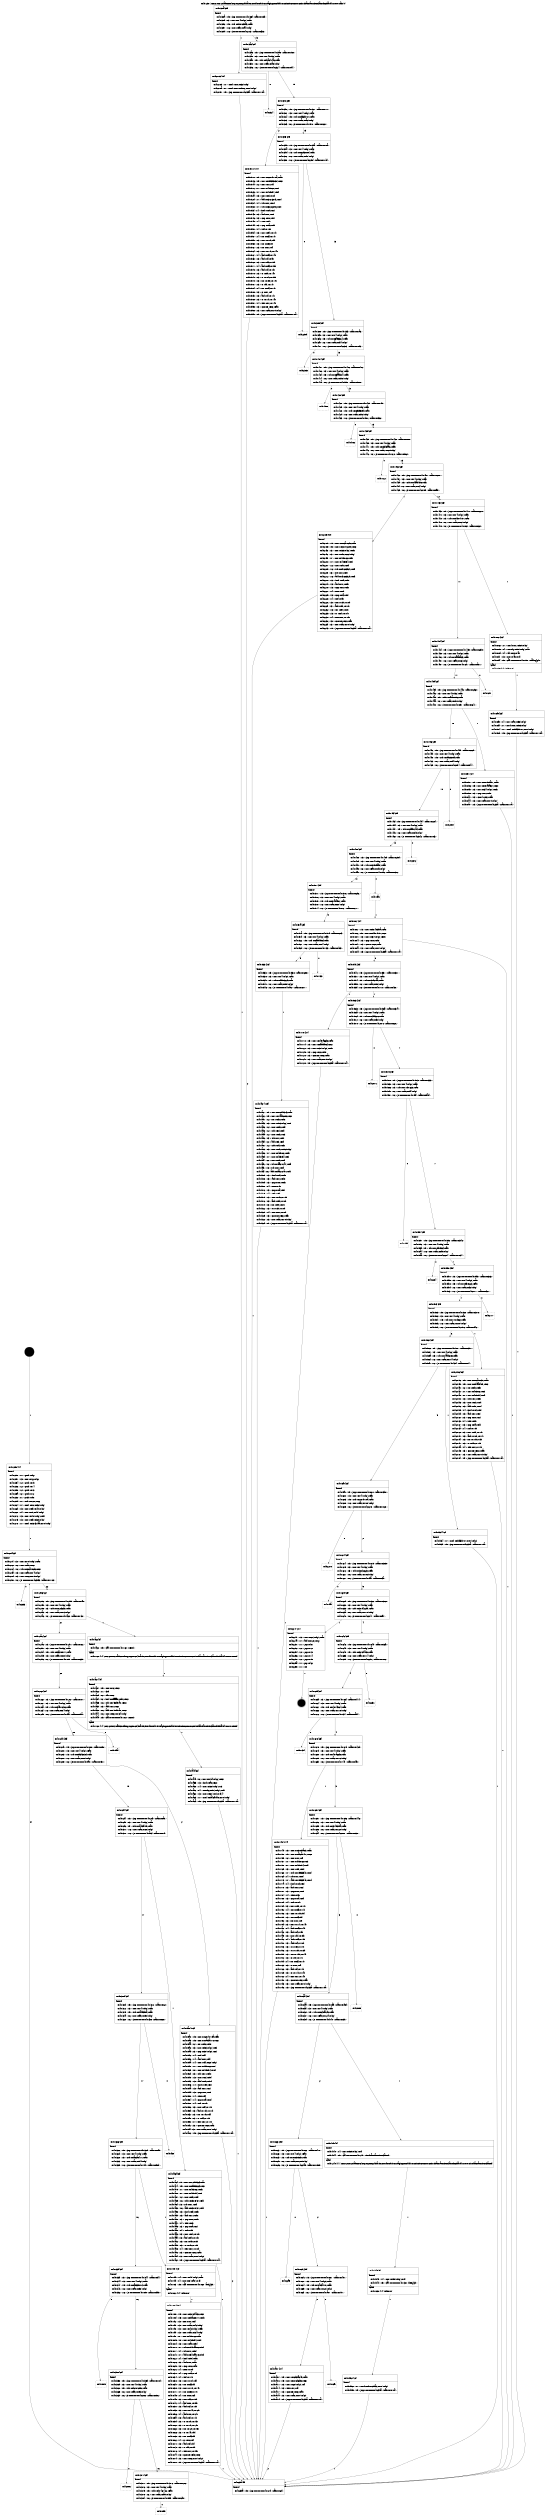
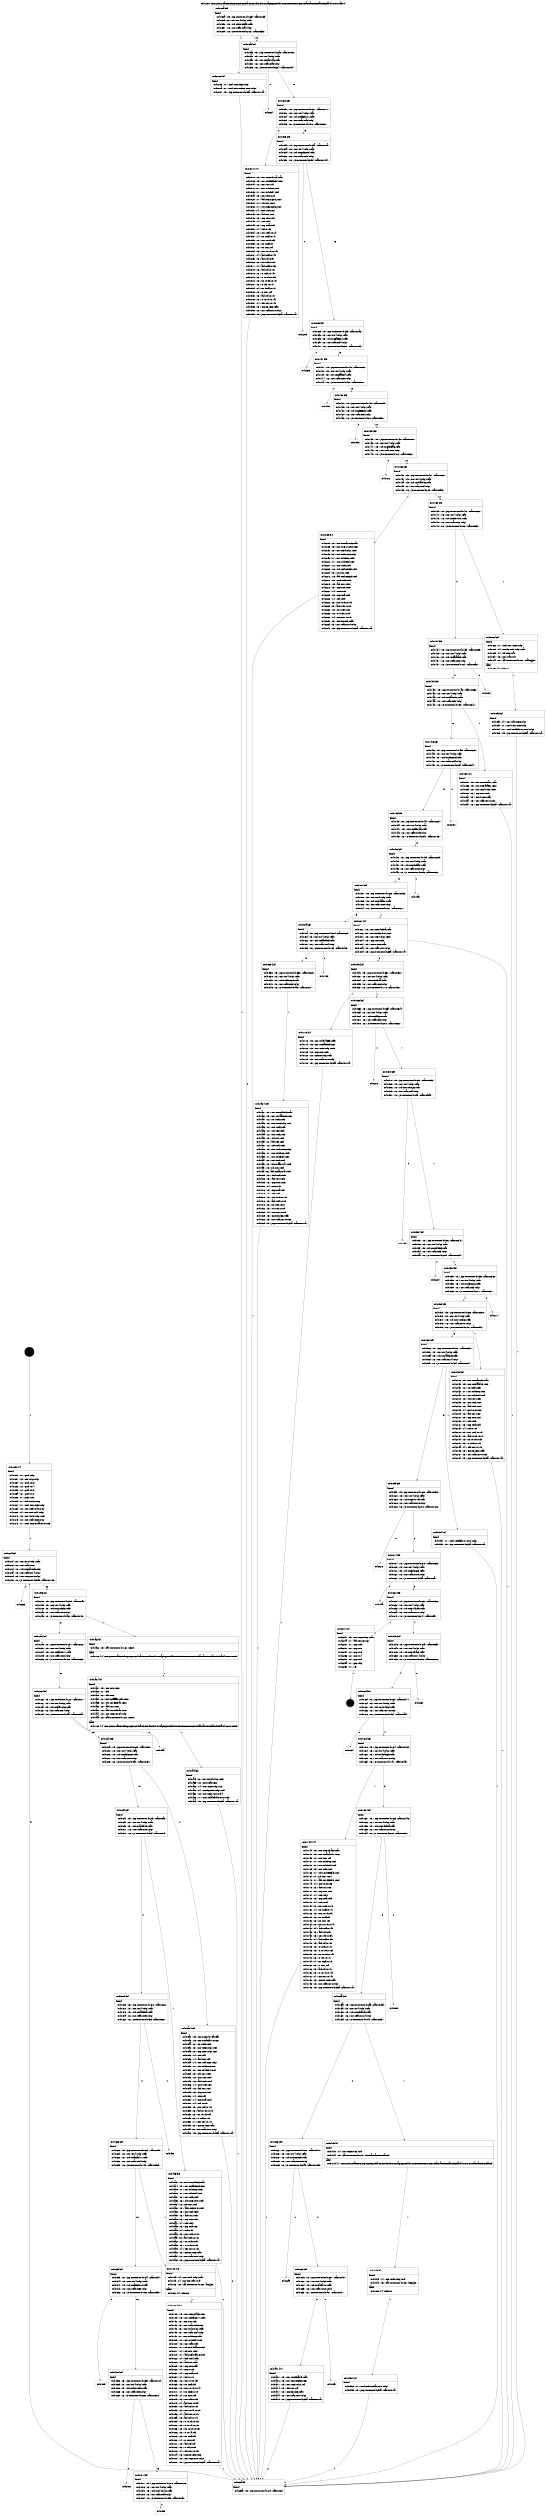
(411, 861) -> none
(375, 909) -> (380, 914)
